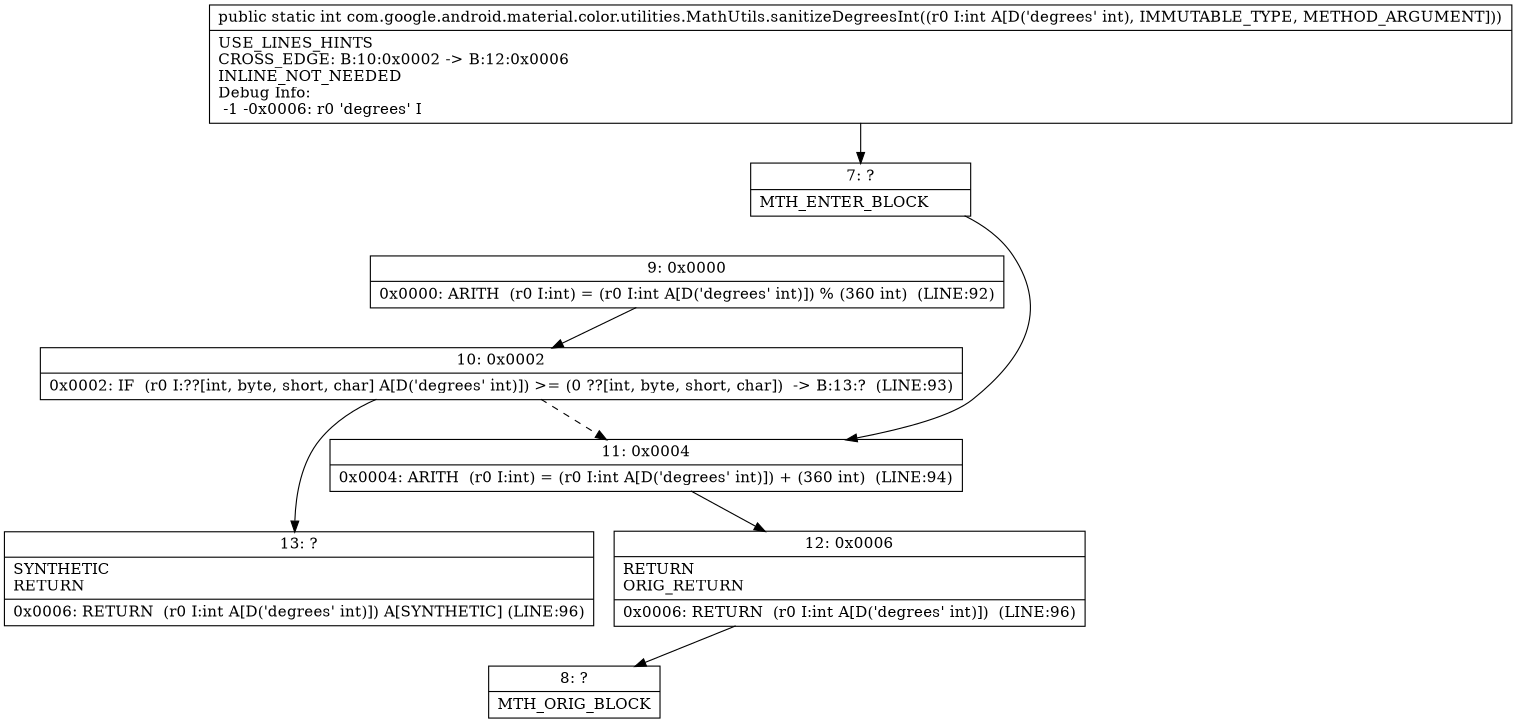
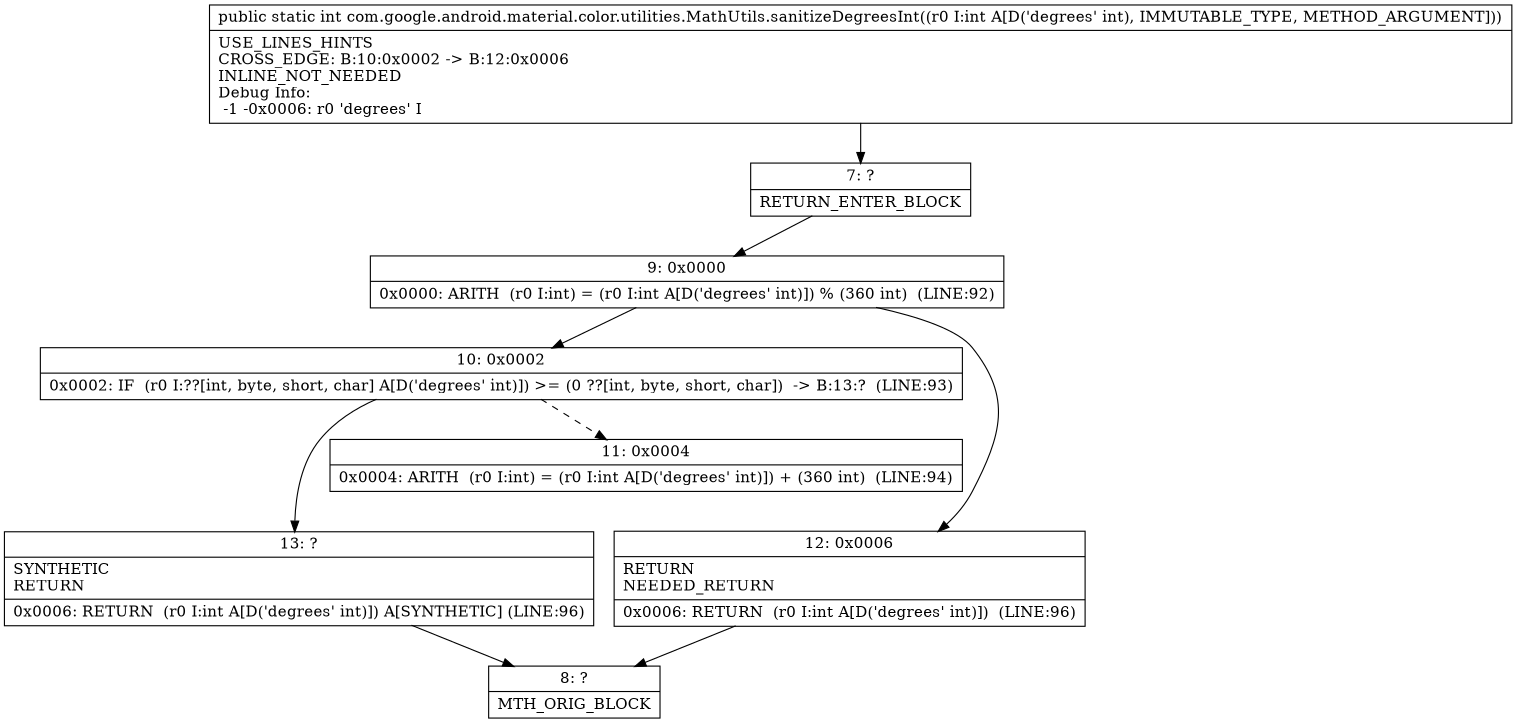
(845, 202) -> (861, 202)
(1010, 361) -> (778, 234)
(723, 509) -> (994, 387)
(684, 586) -> (699, 586)
none -> (457, 644)
